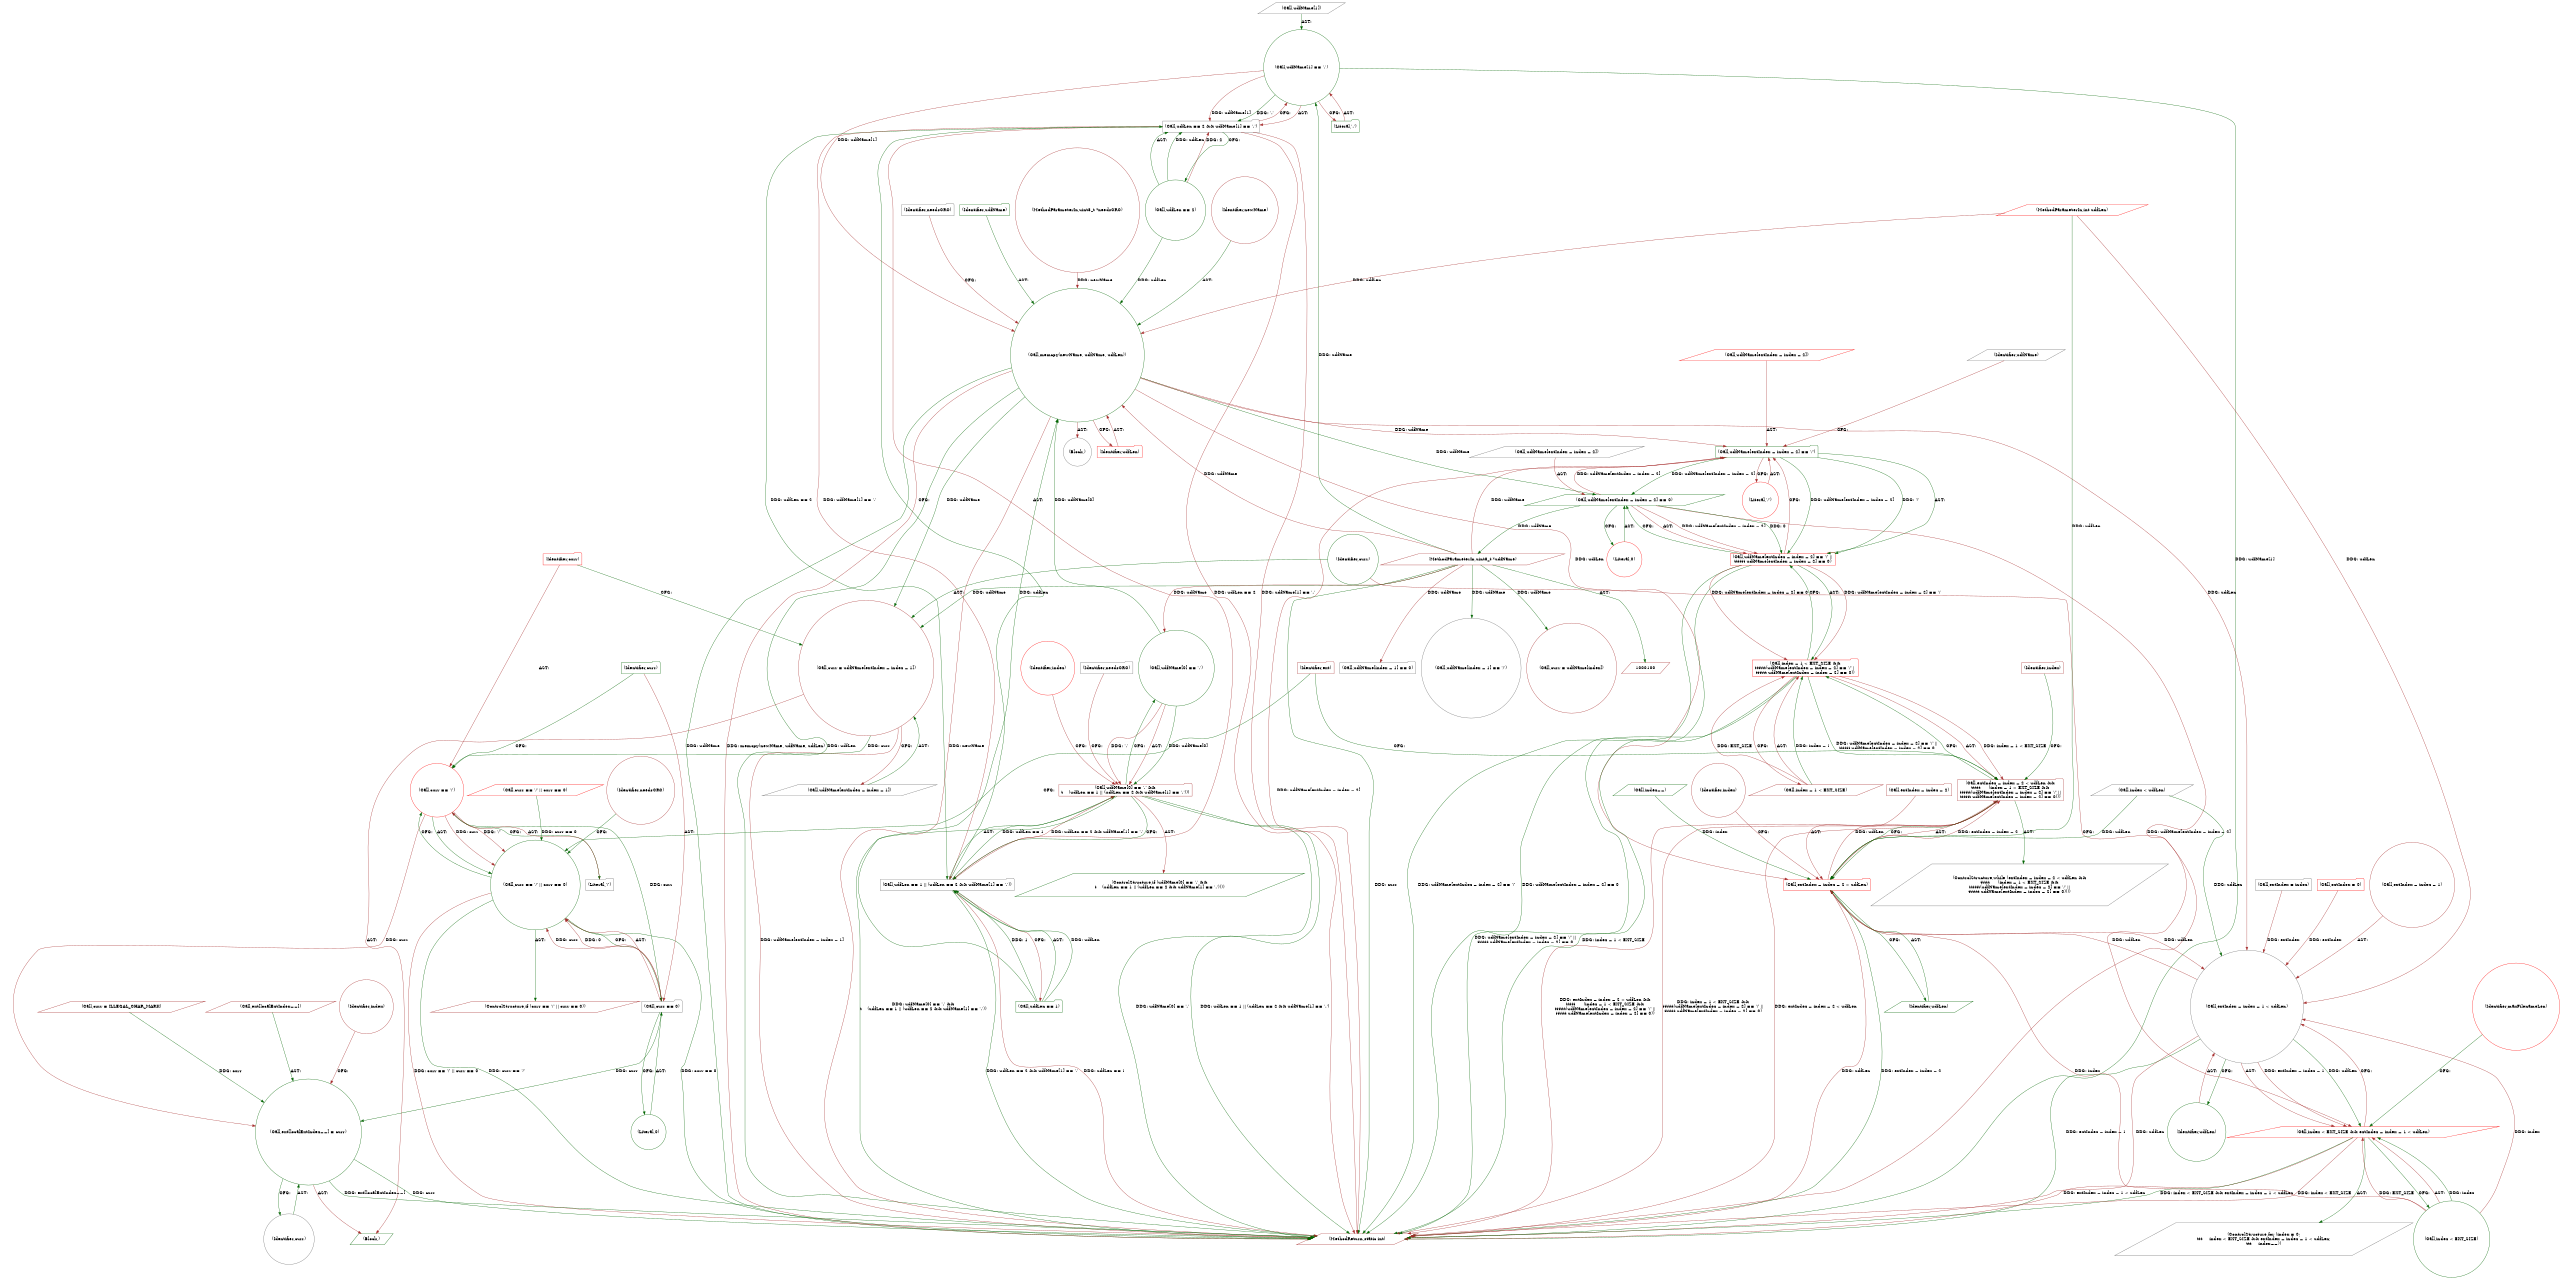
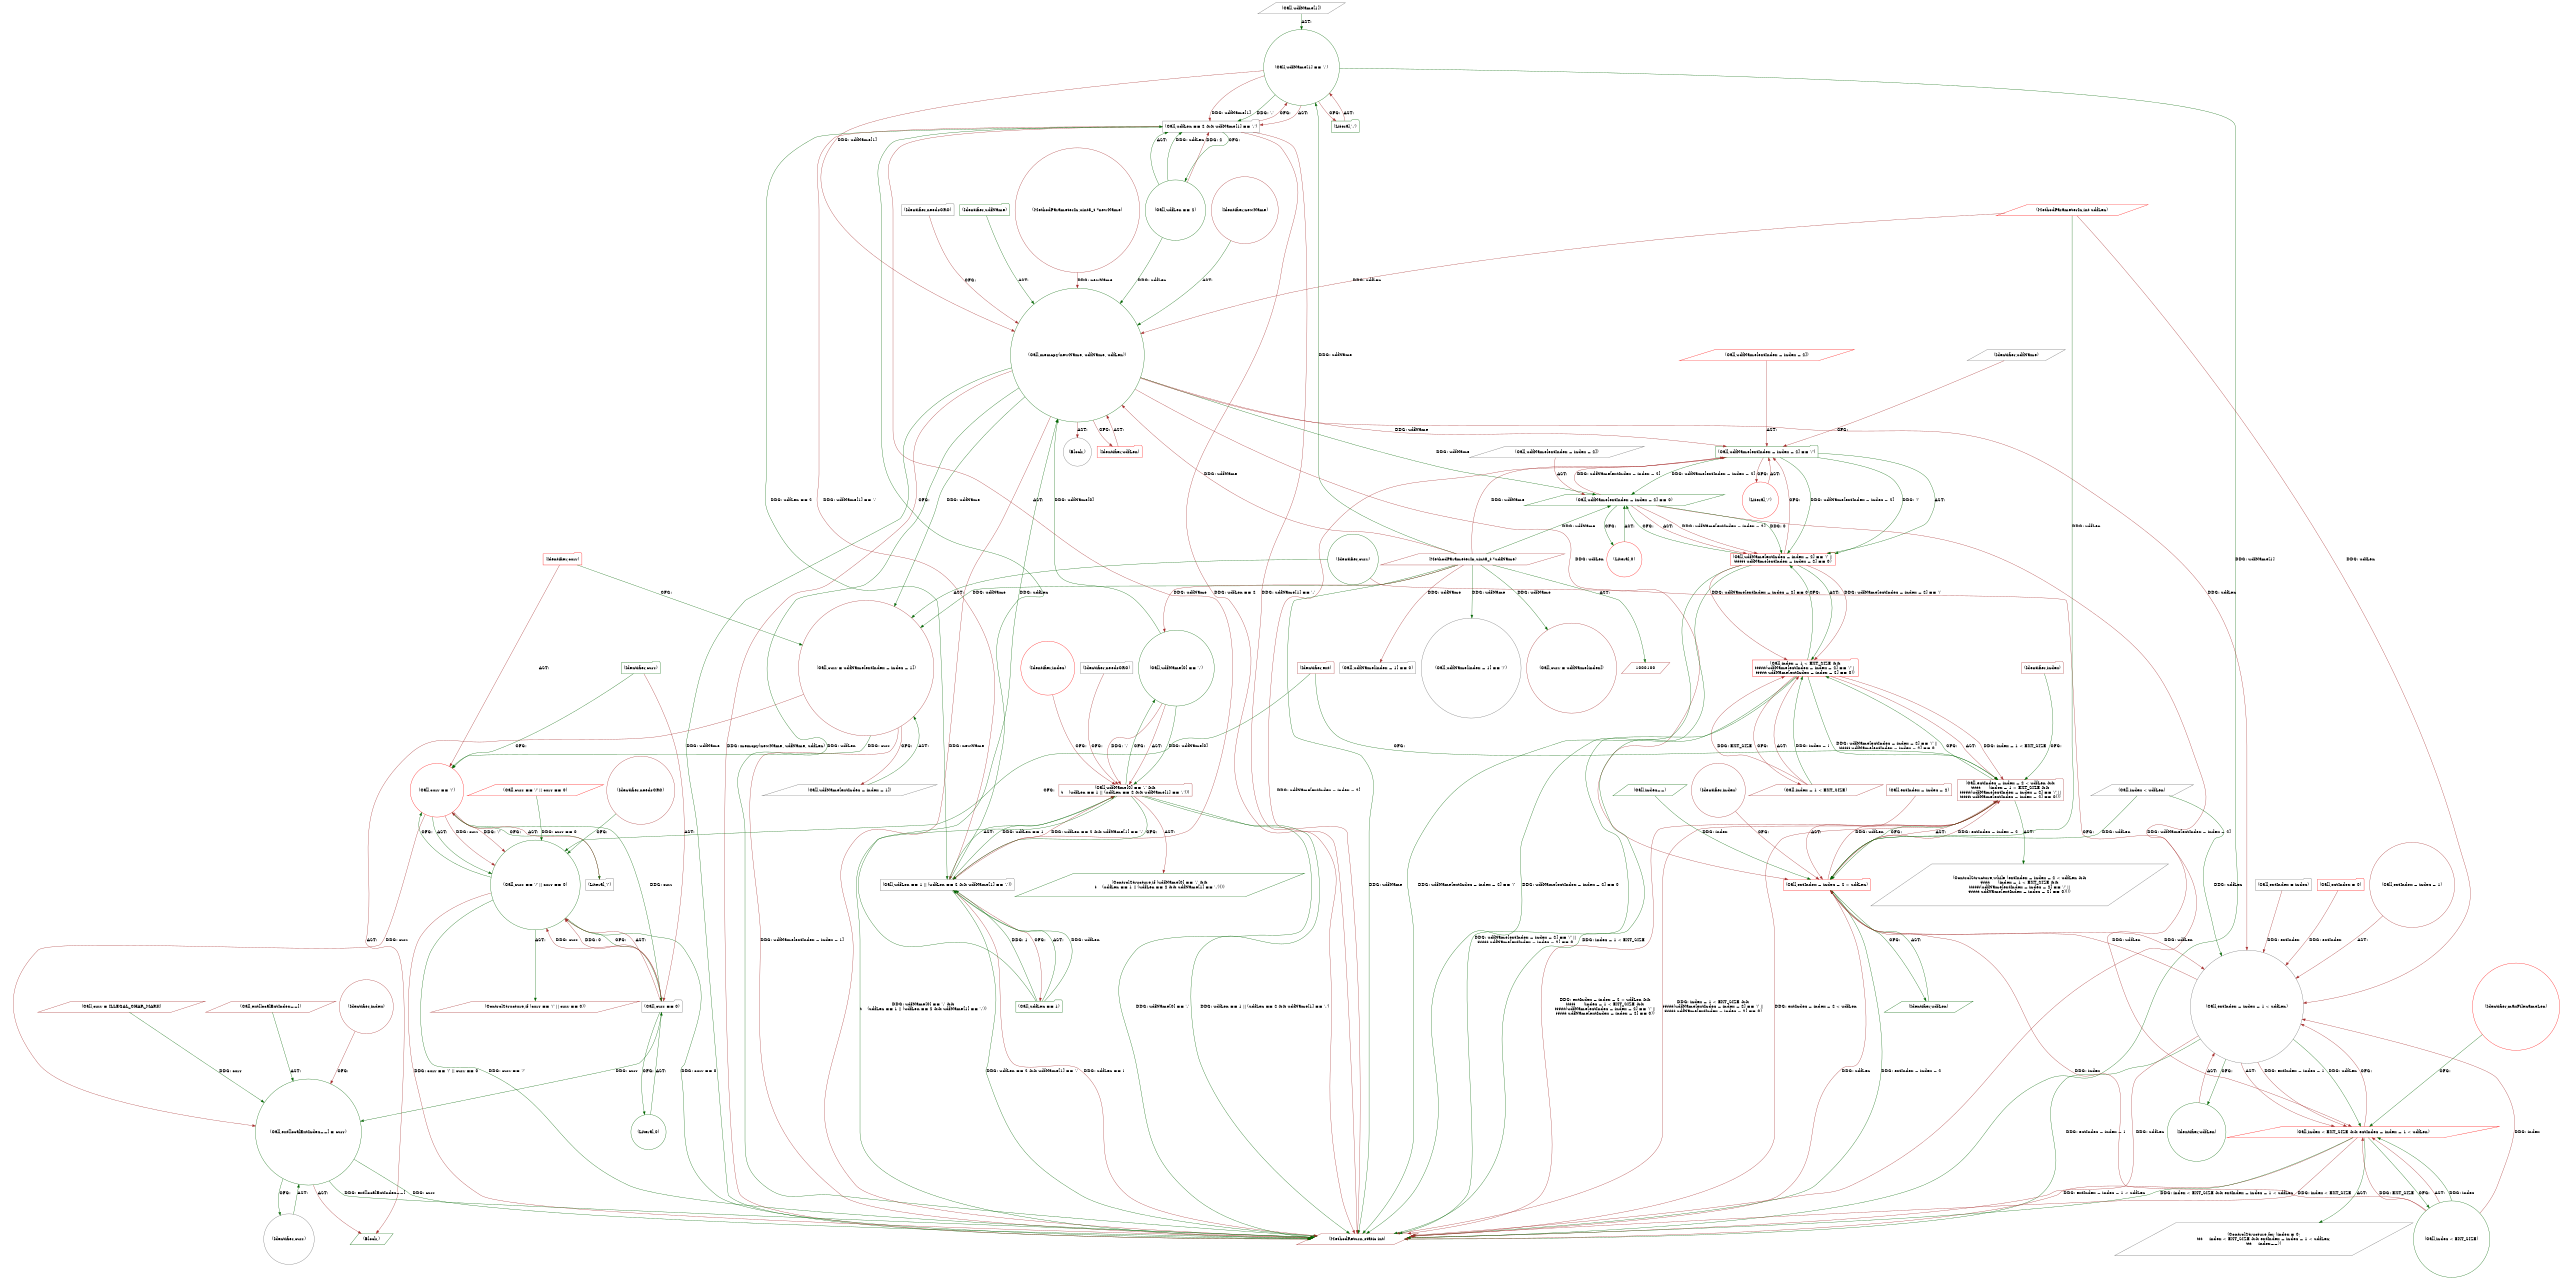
(1077, 210) -> (1077, 210)
(1526, 520) -> (1544, 532)
(1386, 885) -> (1386, 885)
